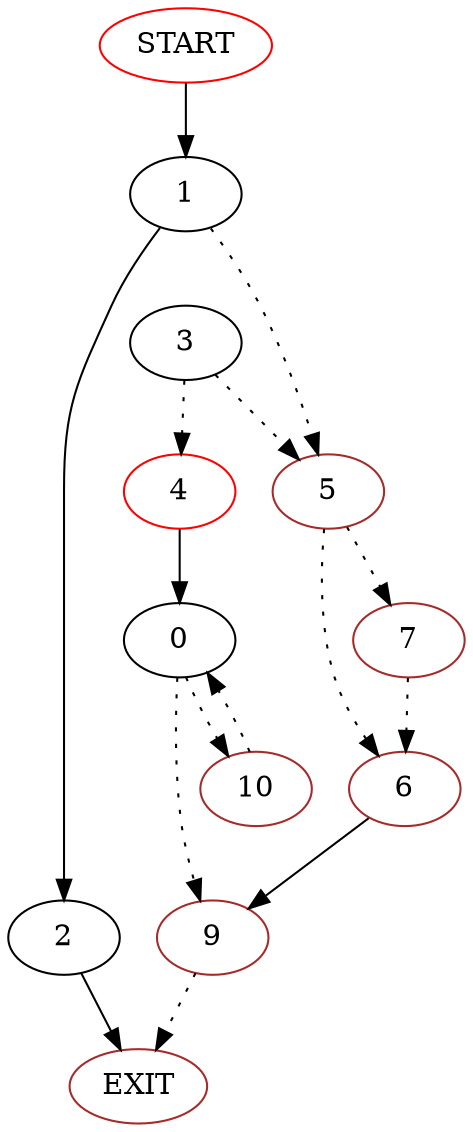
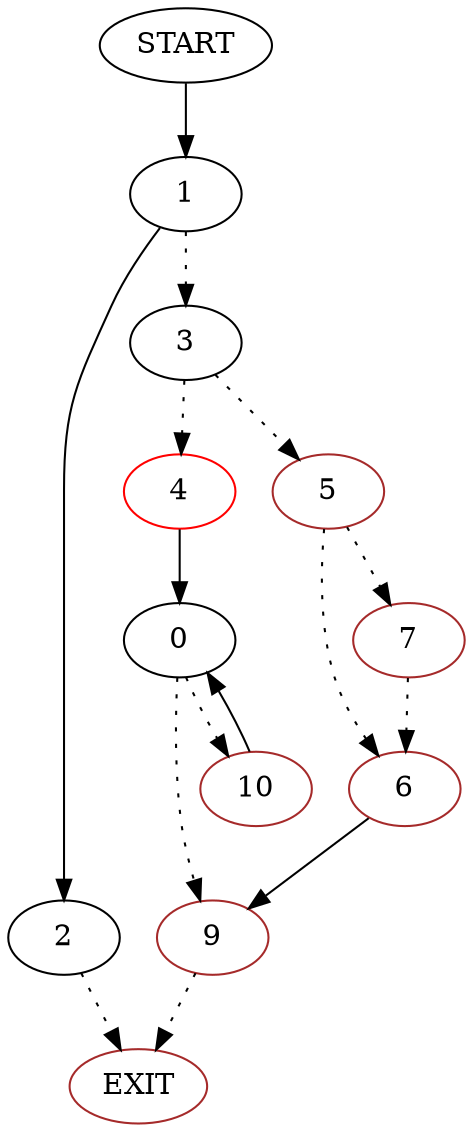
(186, 45) -> (186, 45)
(271, 327) -> (186, 258)
(235, 721) -> (235, 721)
(96, 1002) -> (96, 1002)
